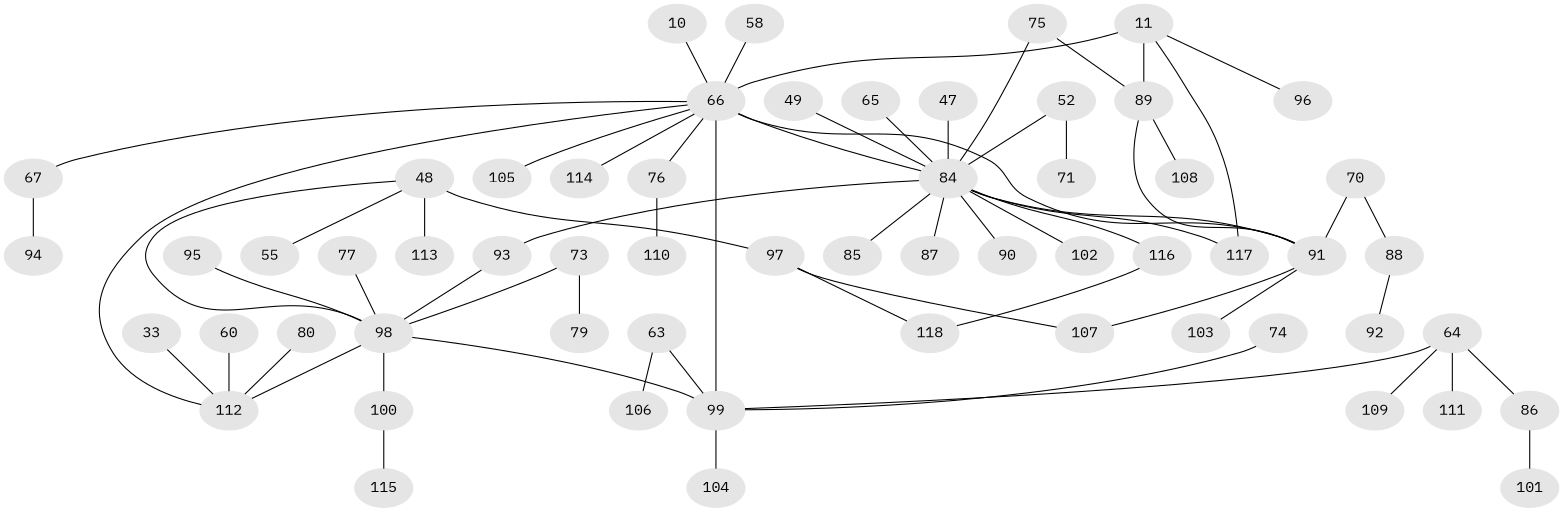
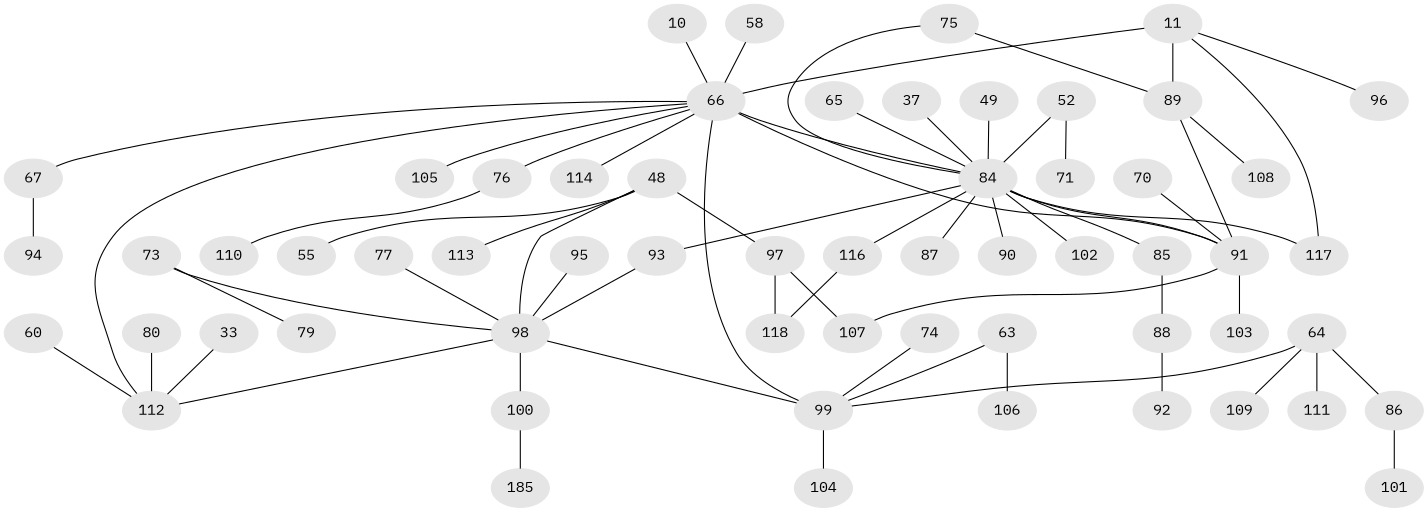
(948, 101) -> (912, 101)
(1375, 217) -> (1162, 295)
(384, 488) -> (520, 488)
